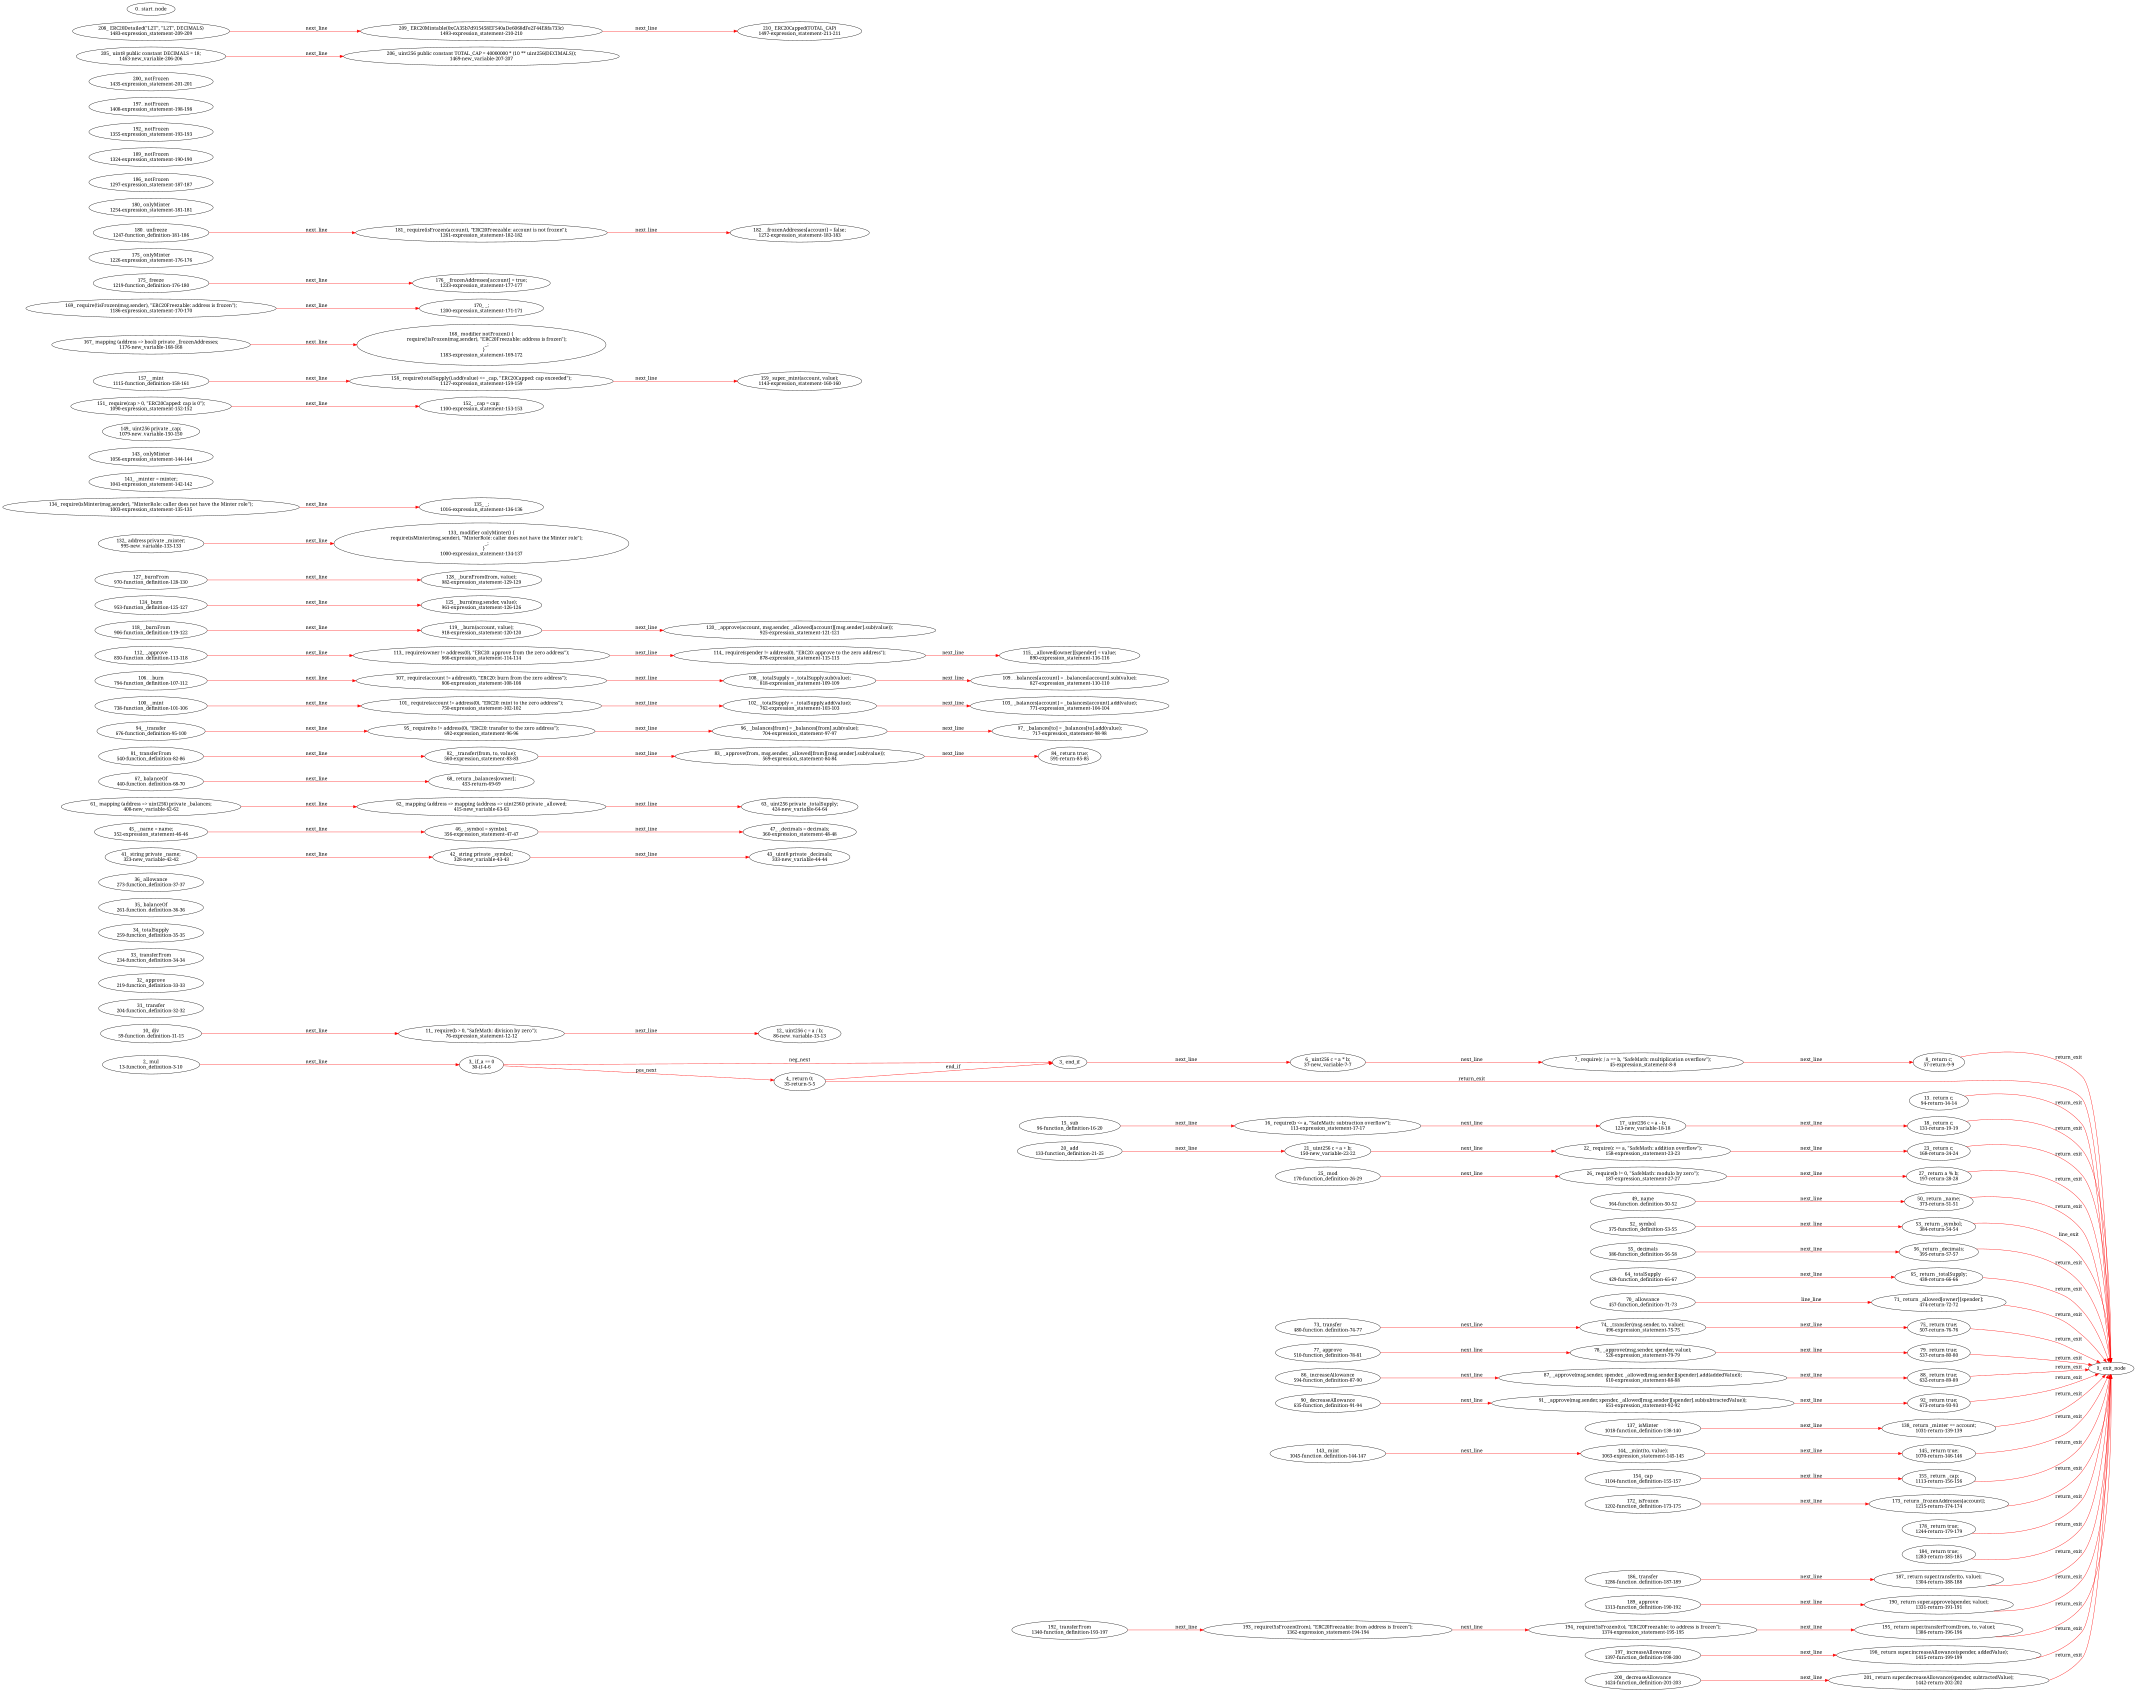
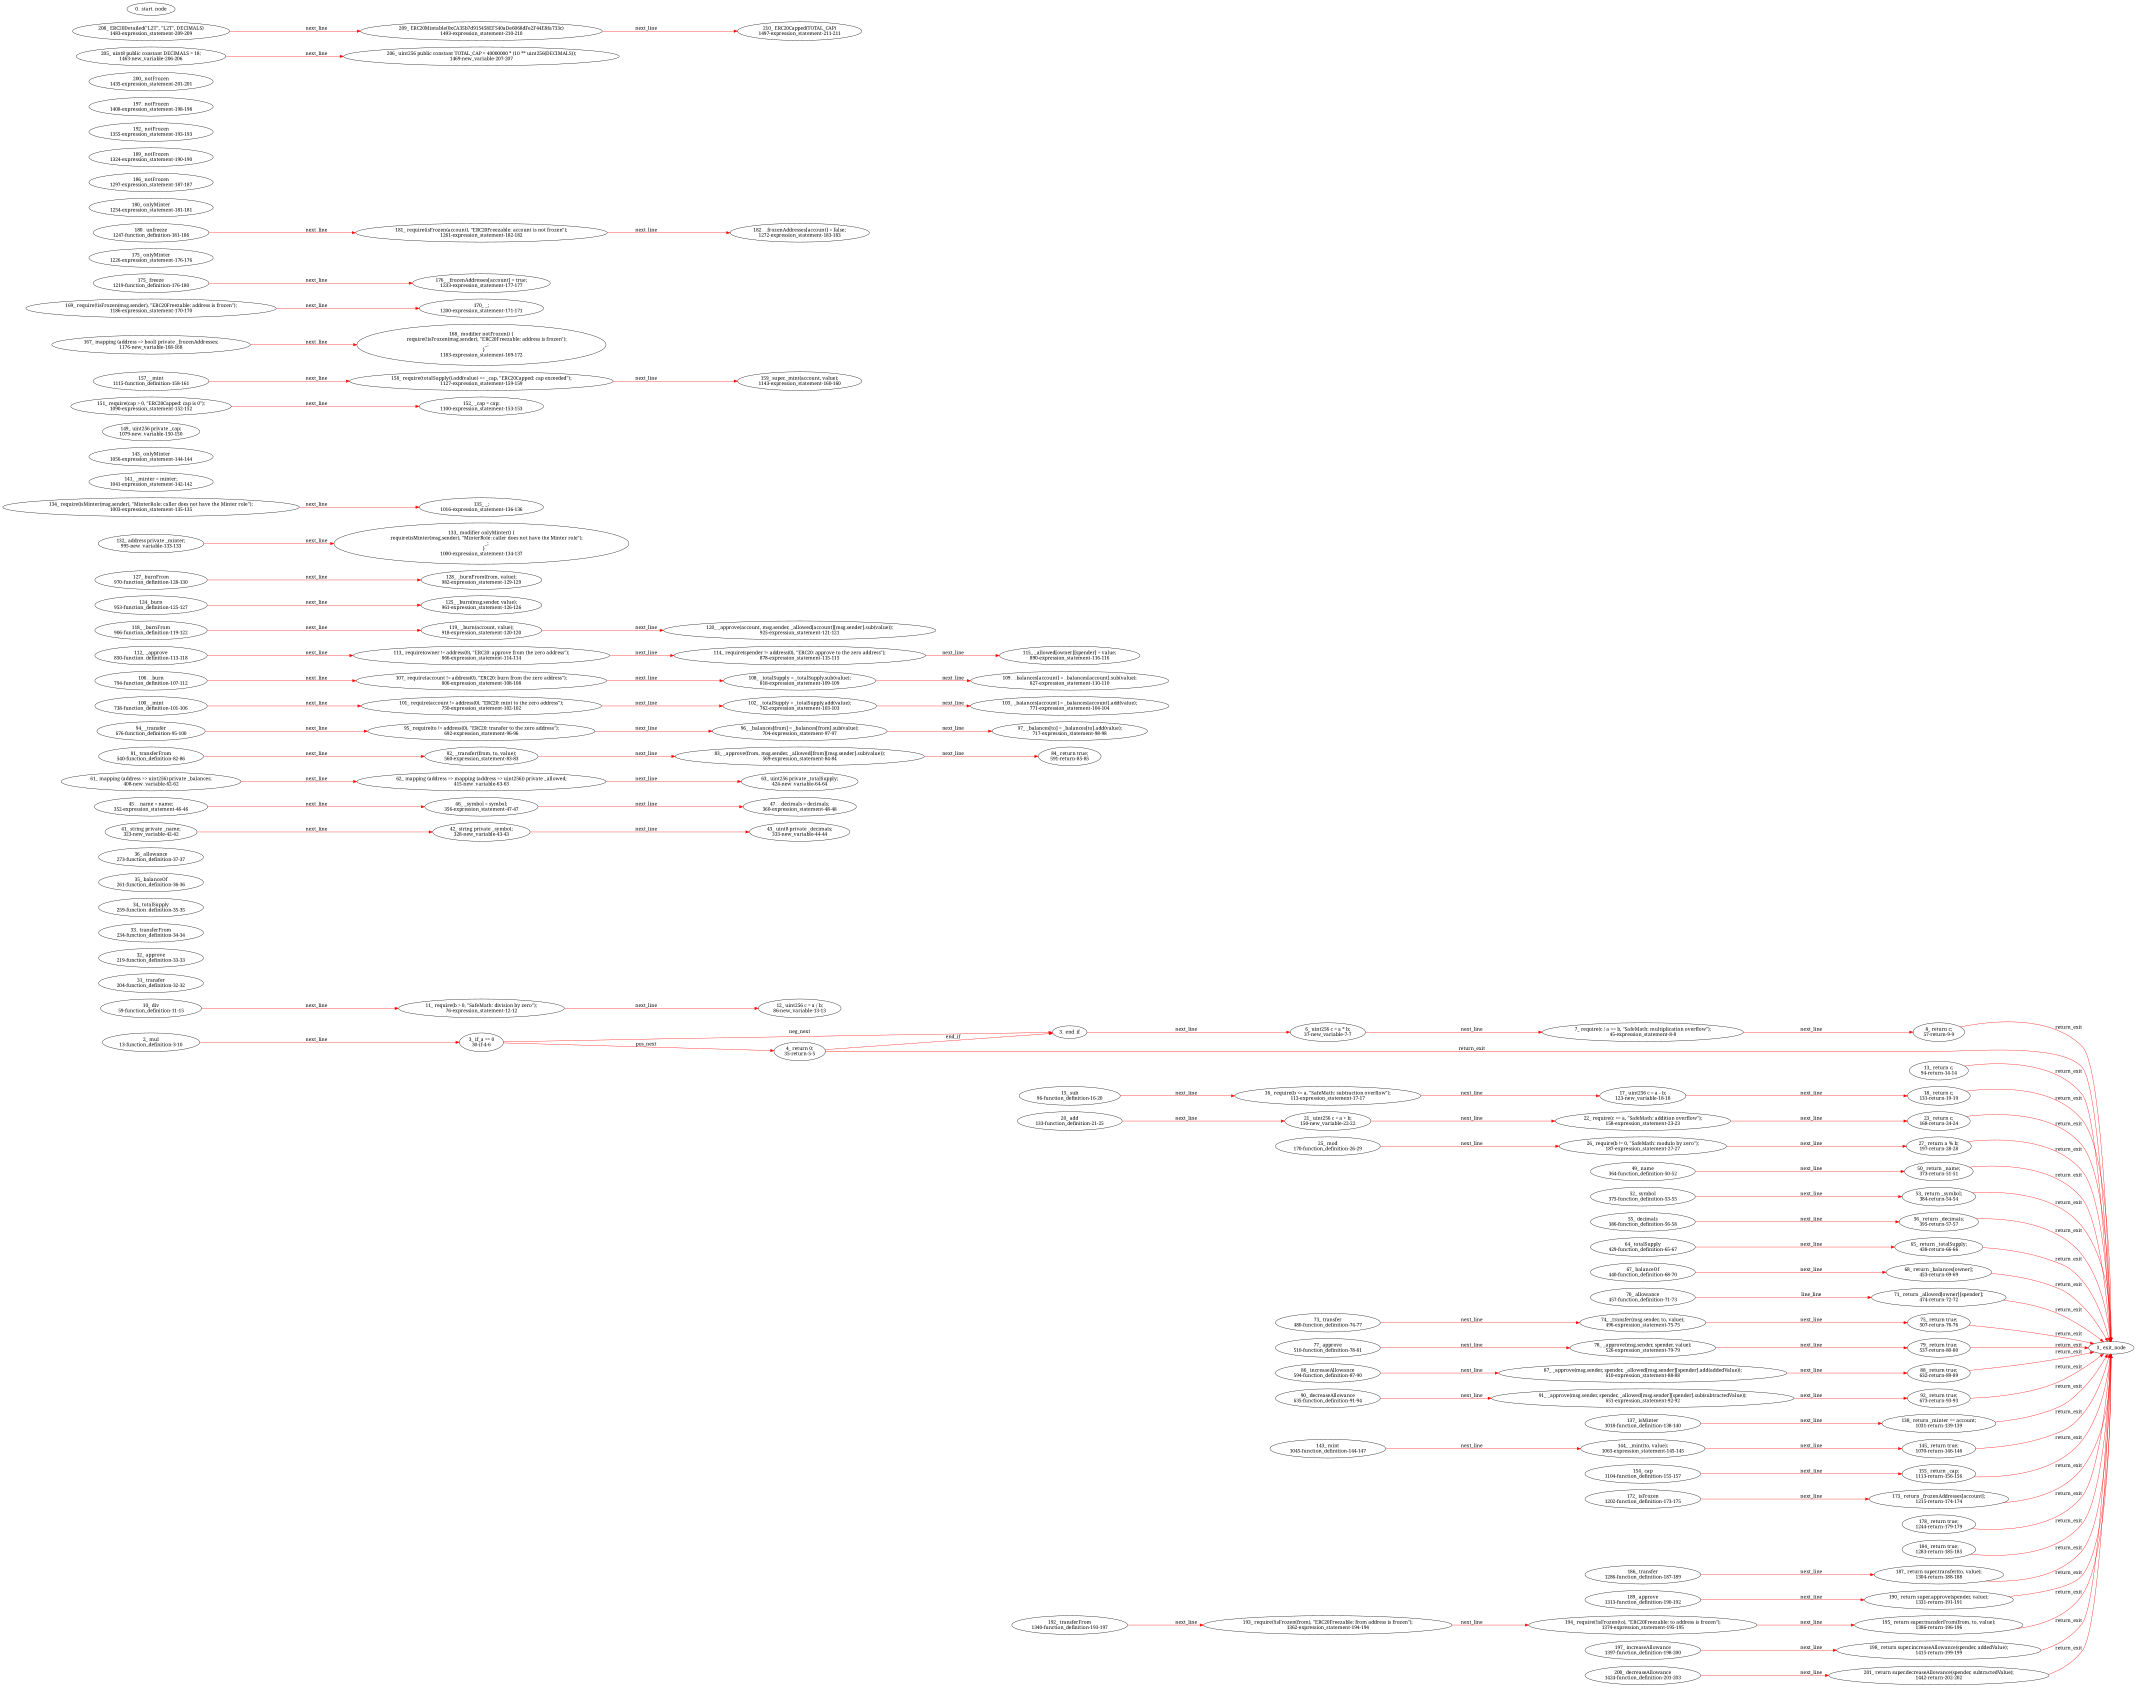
(2069, 1235) -> (2069, 1203)
none -> (2059, 1289)
